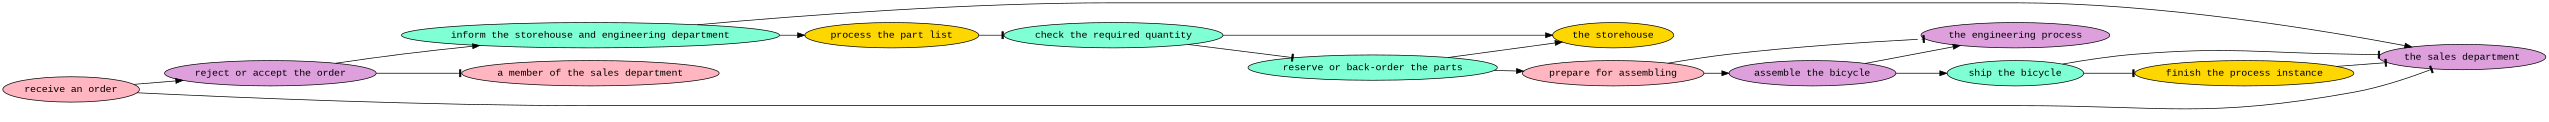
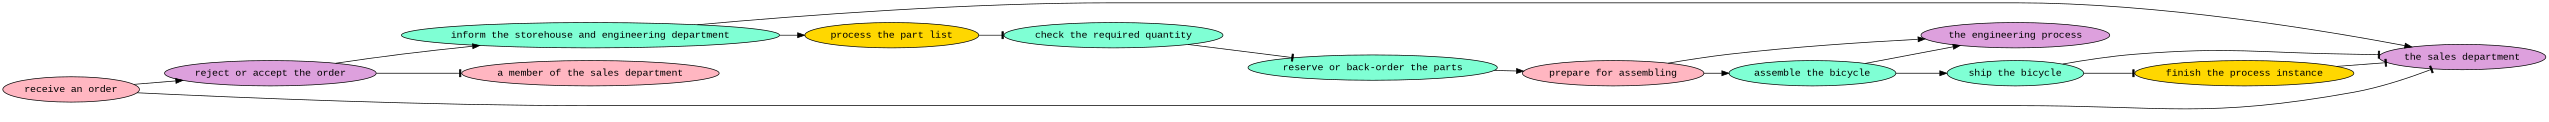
(1613, 35) -> none
(1793, 48) -> (1793, 48)
(1812, 73) -> (1812, 73)
